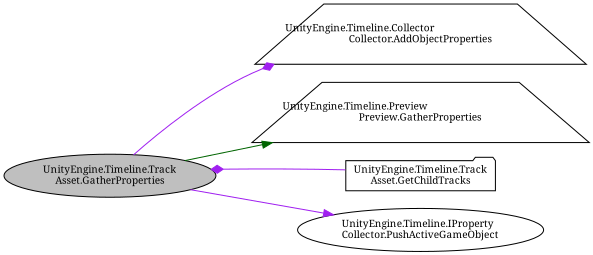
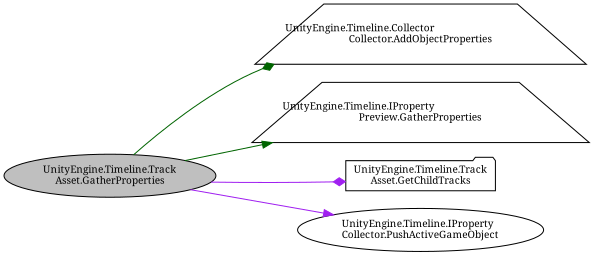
(195, 107) -> (195, 107)
(421, 112) -> (421, 112)
(284, 169) -> (272, 182)
